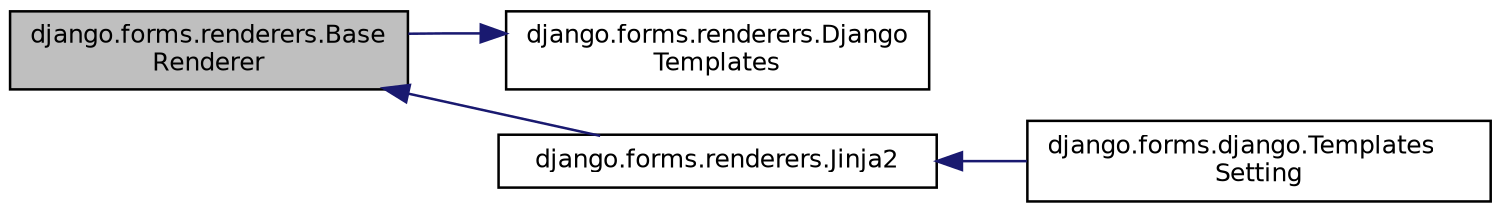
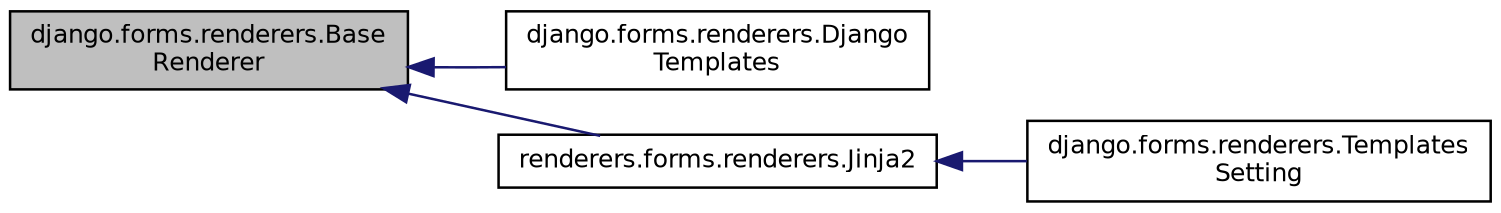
(444, 33) -> (470, 67)
(718, 161) -> (718, 161)
(1259, 161) -> (1259, 161)
